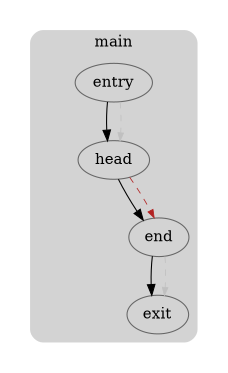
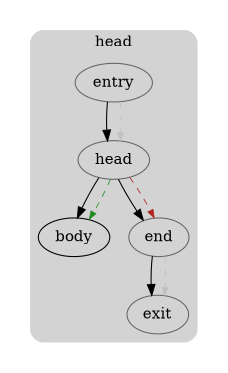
(114, 42) -> (114, 42)
none -> (74, 237)
